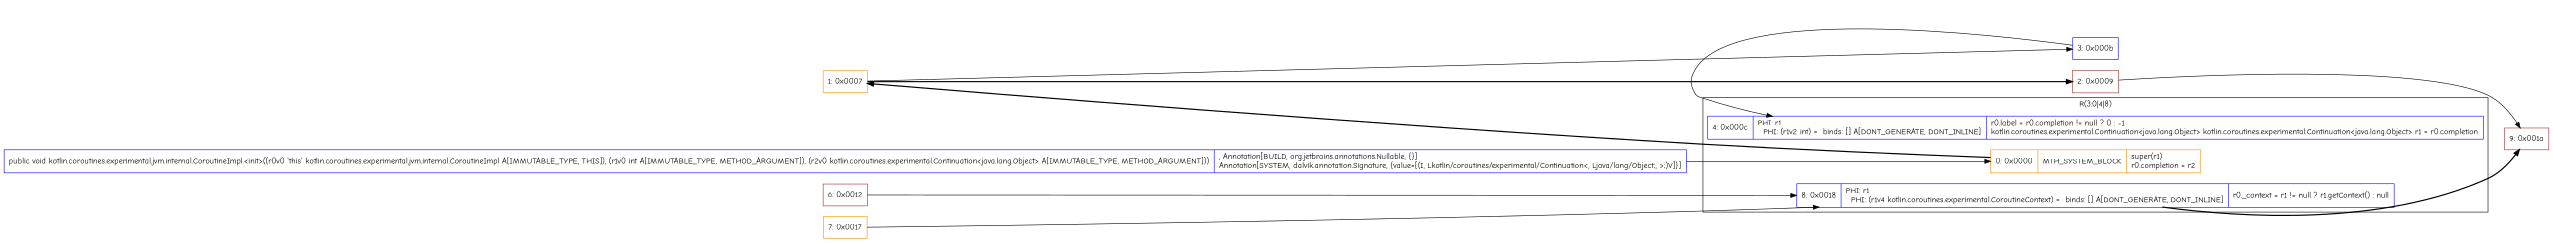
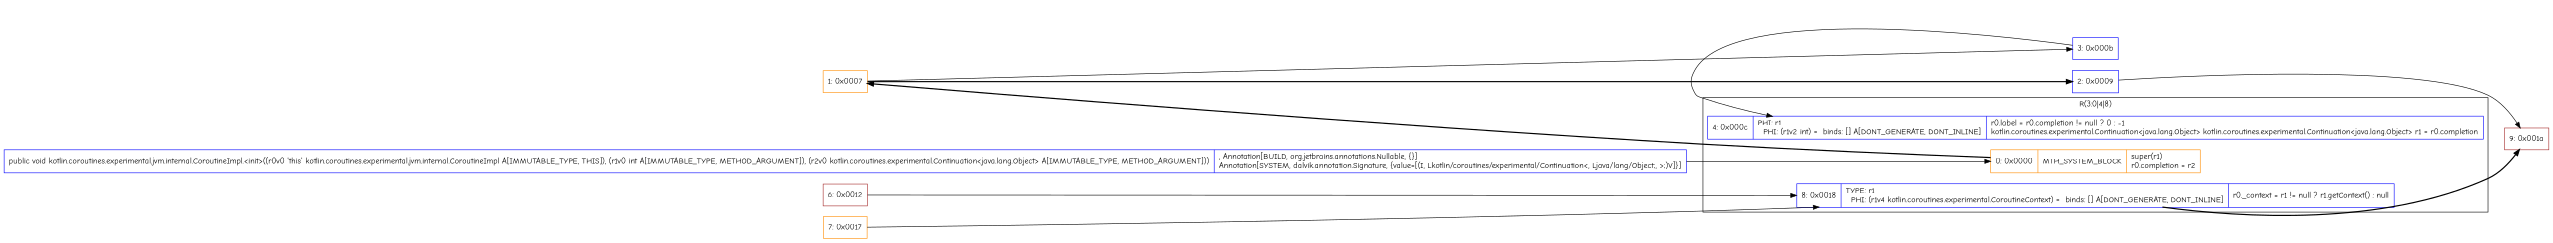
(2095, 82) -> (2095, 82)
(1859, 191) -> (1862, 191)
